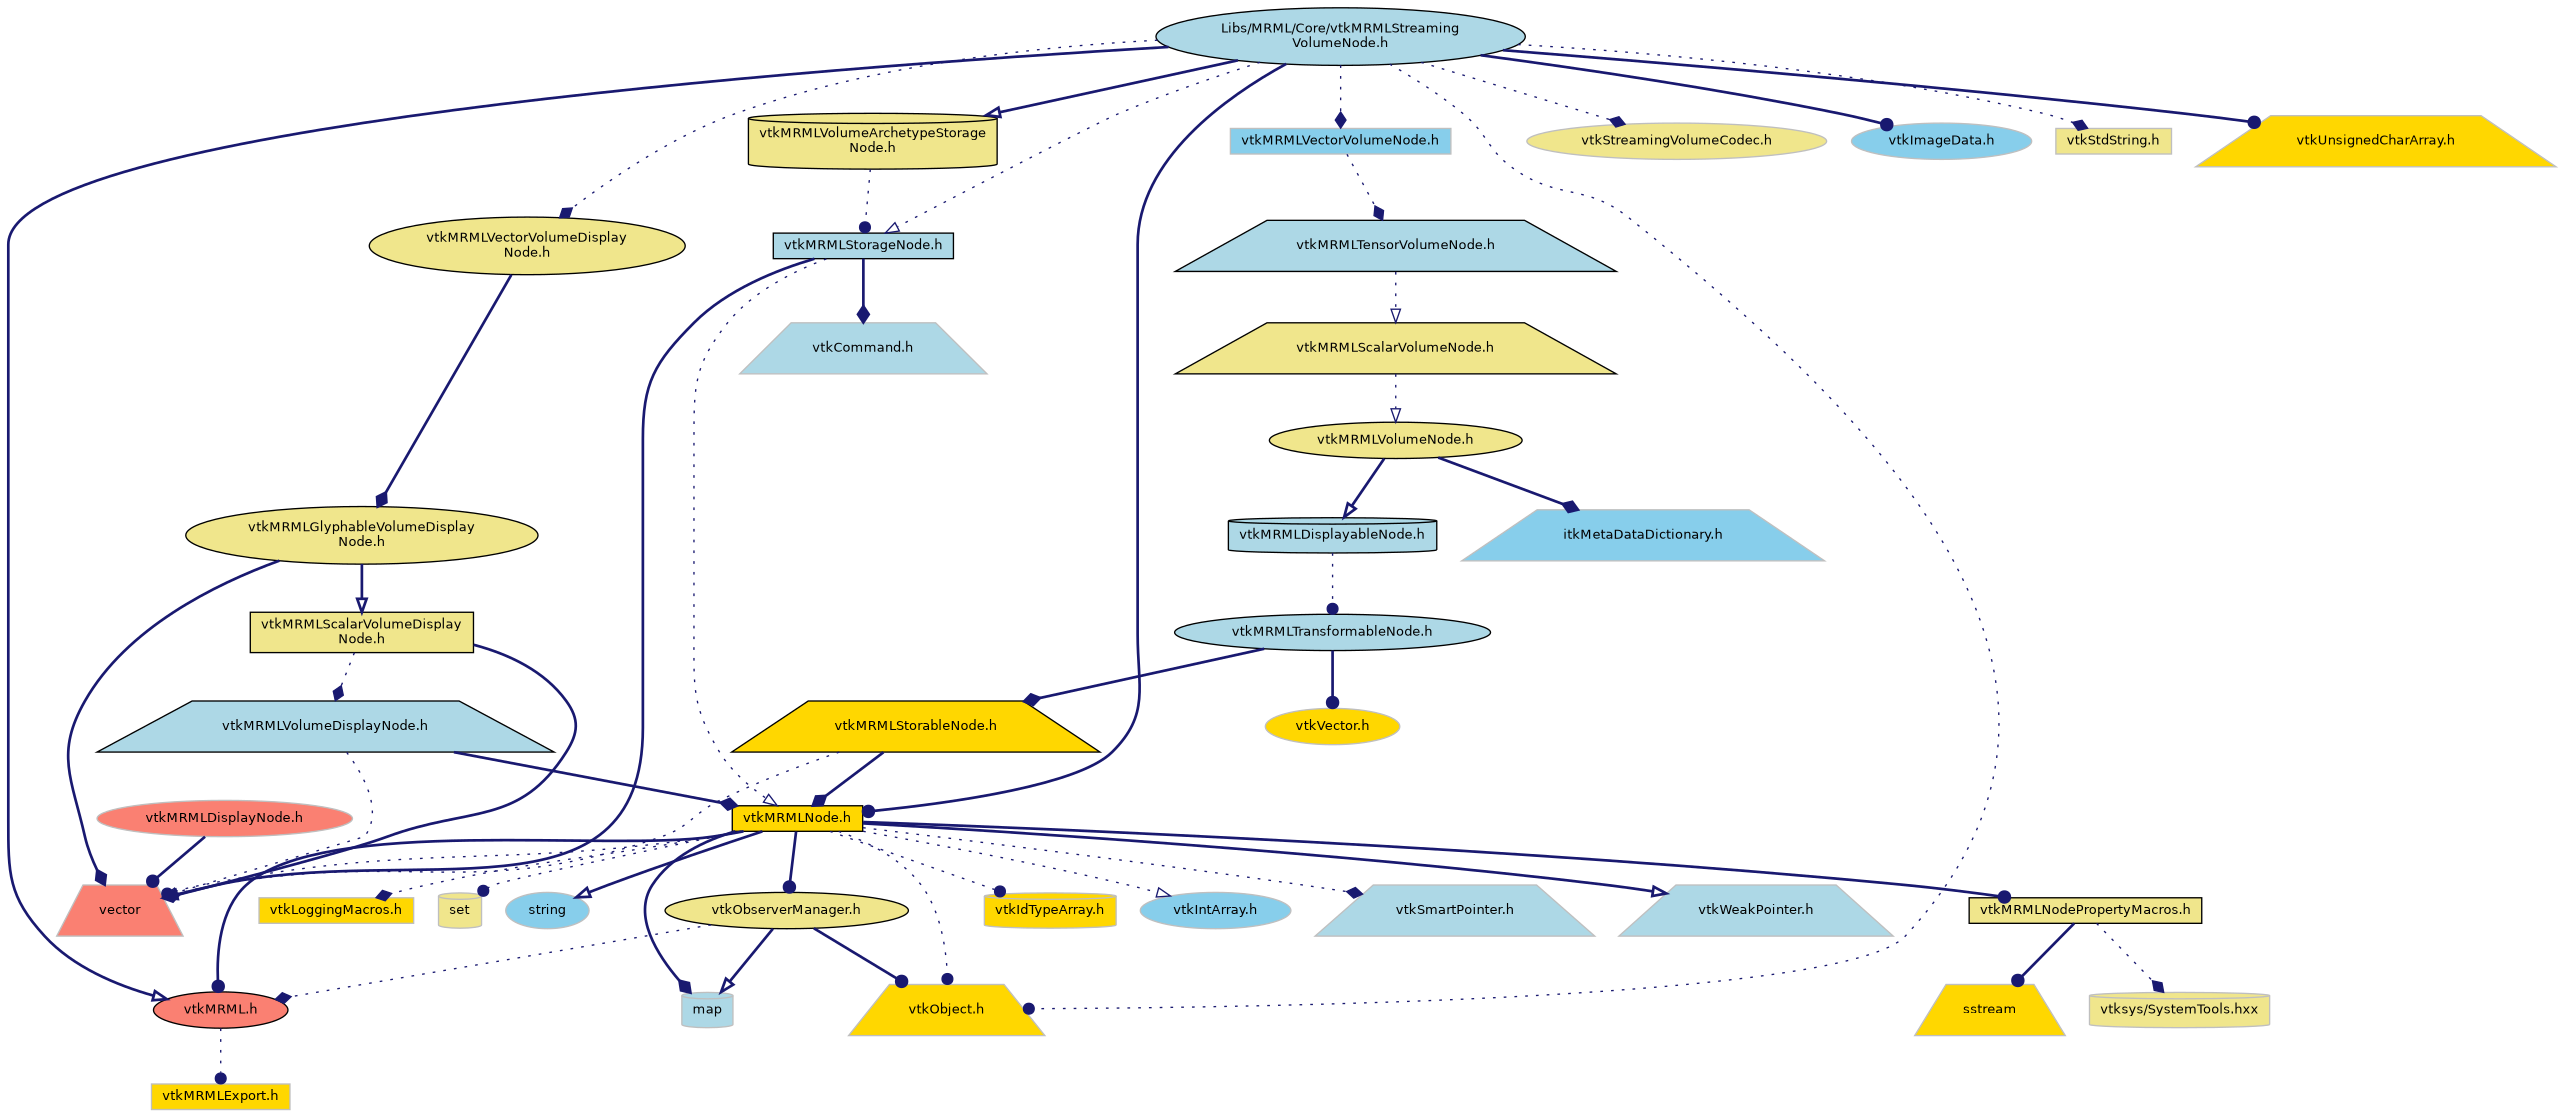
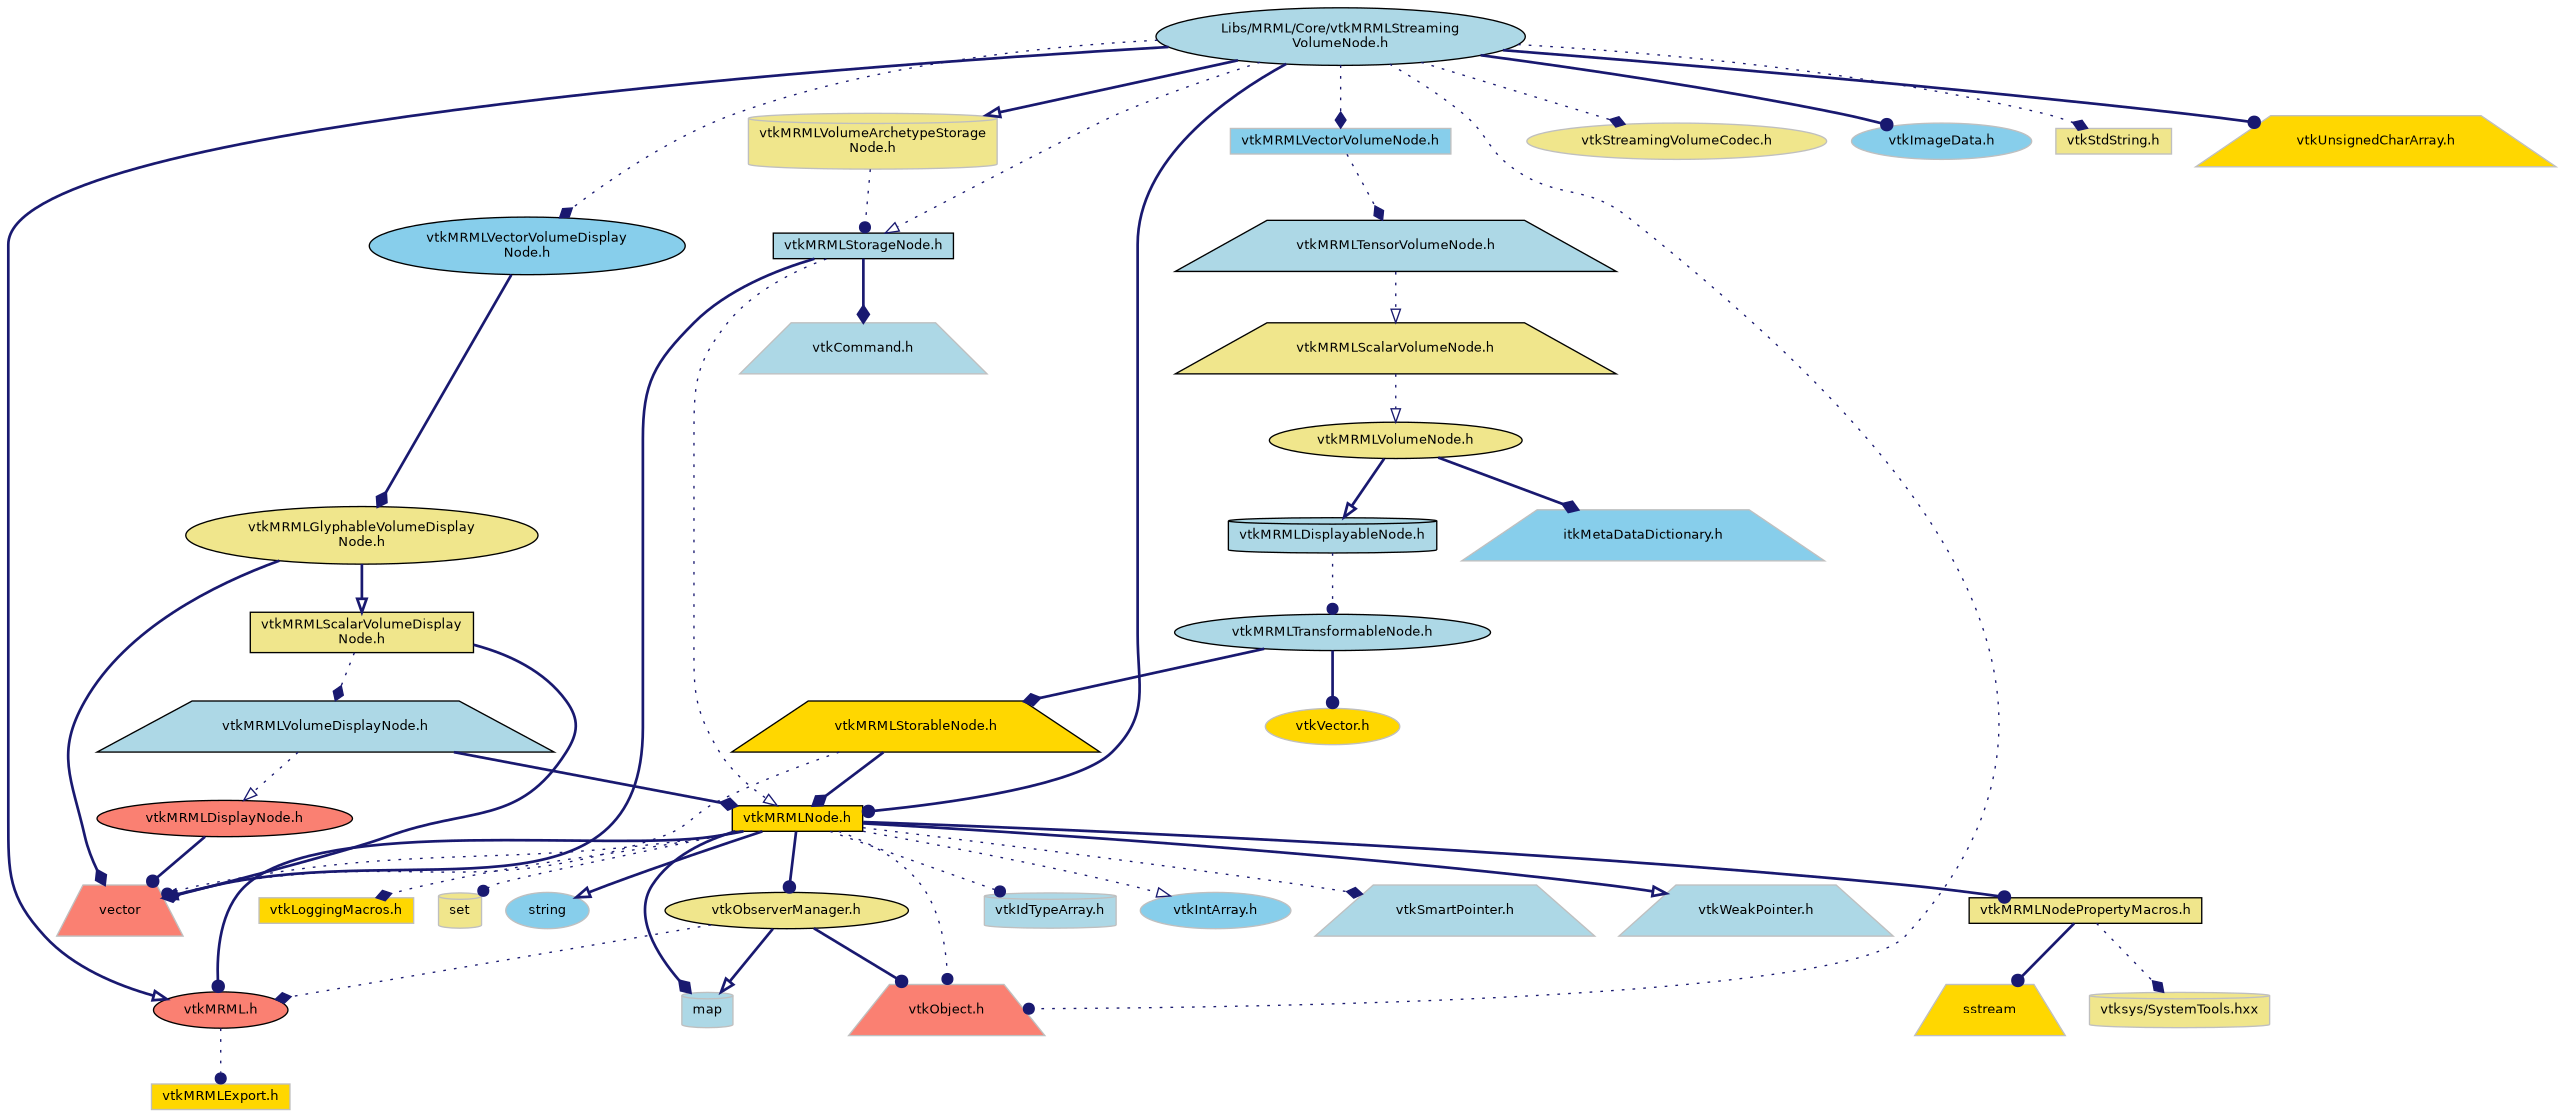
(873, 141) -> (873, 141)
(527, 246) -> (527, 246)
(225, 819) -> (225, 819)
(367, 832) -> (276, 772)
(1050, 911) -> (1050, 911)
(947, 1010) -> (947, 1010)
